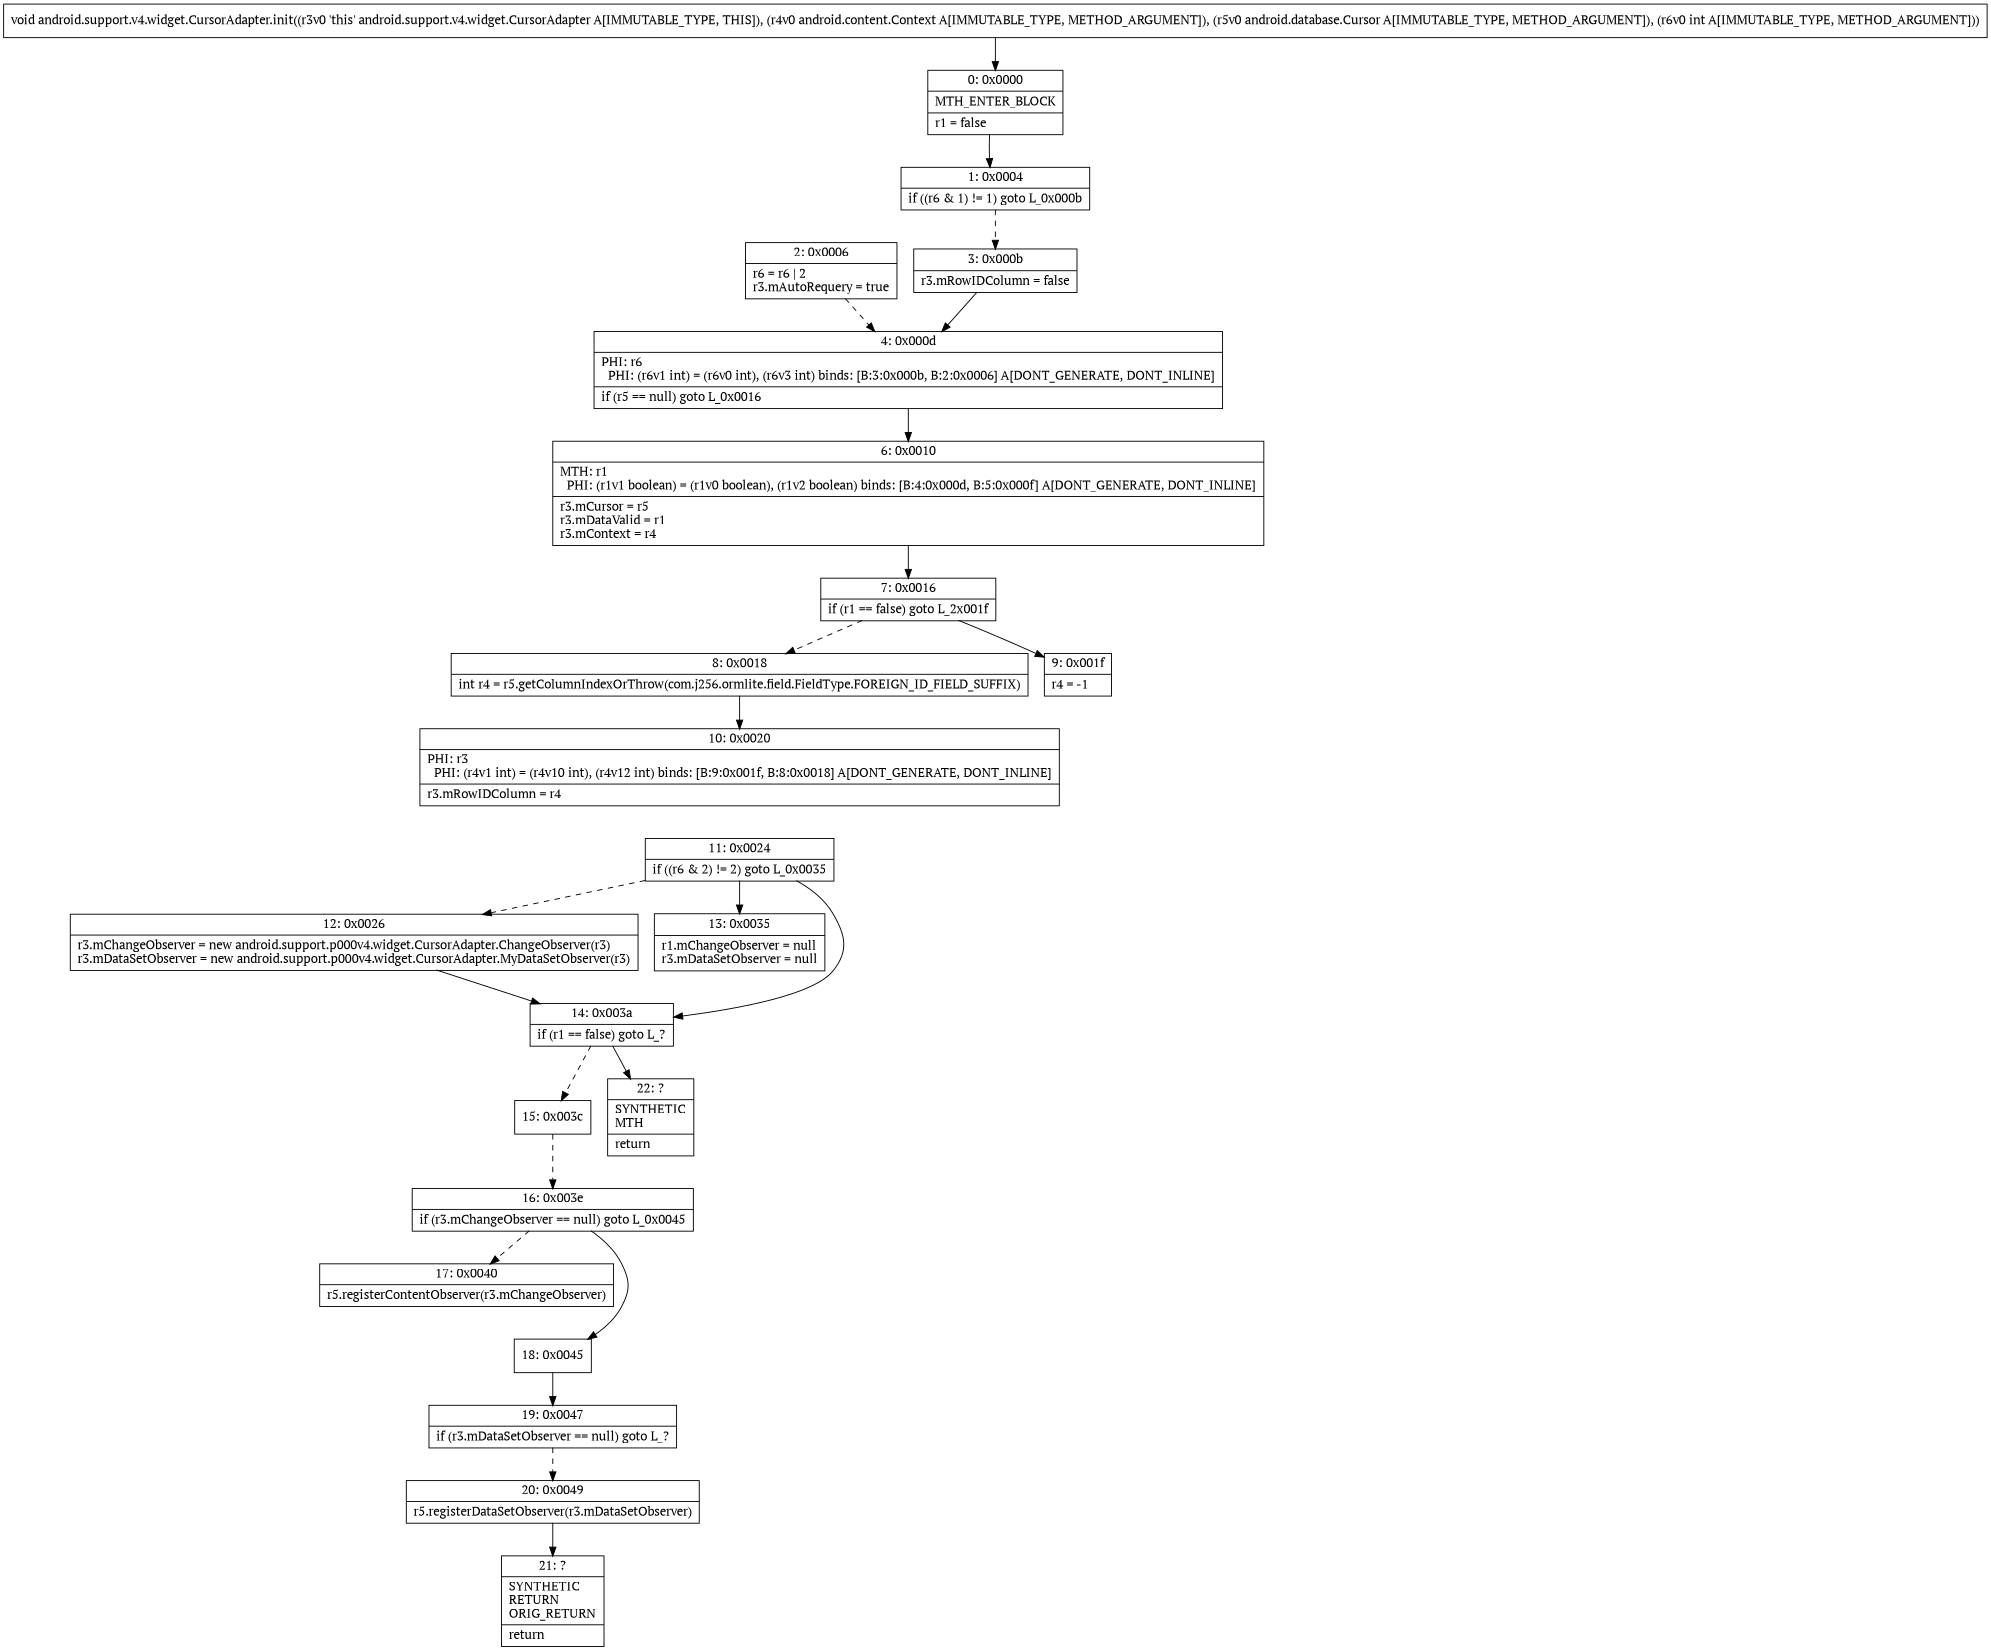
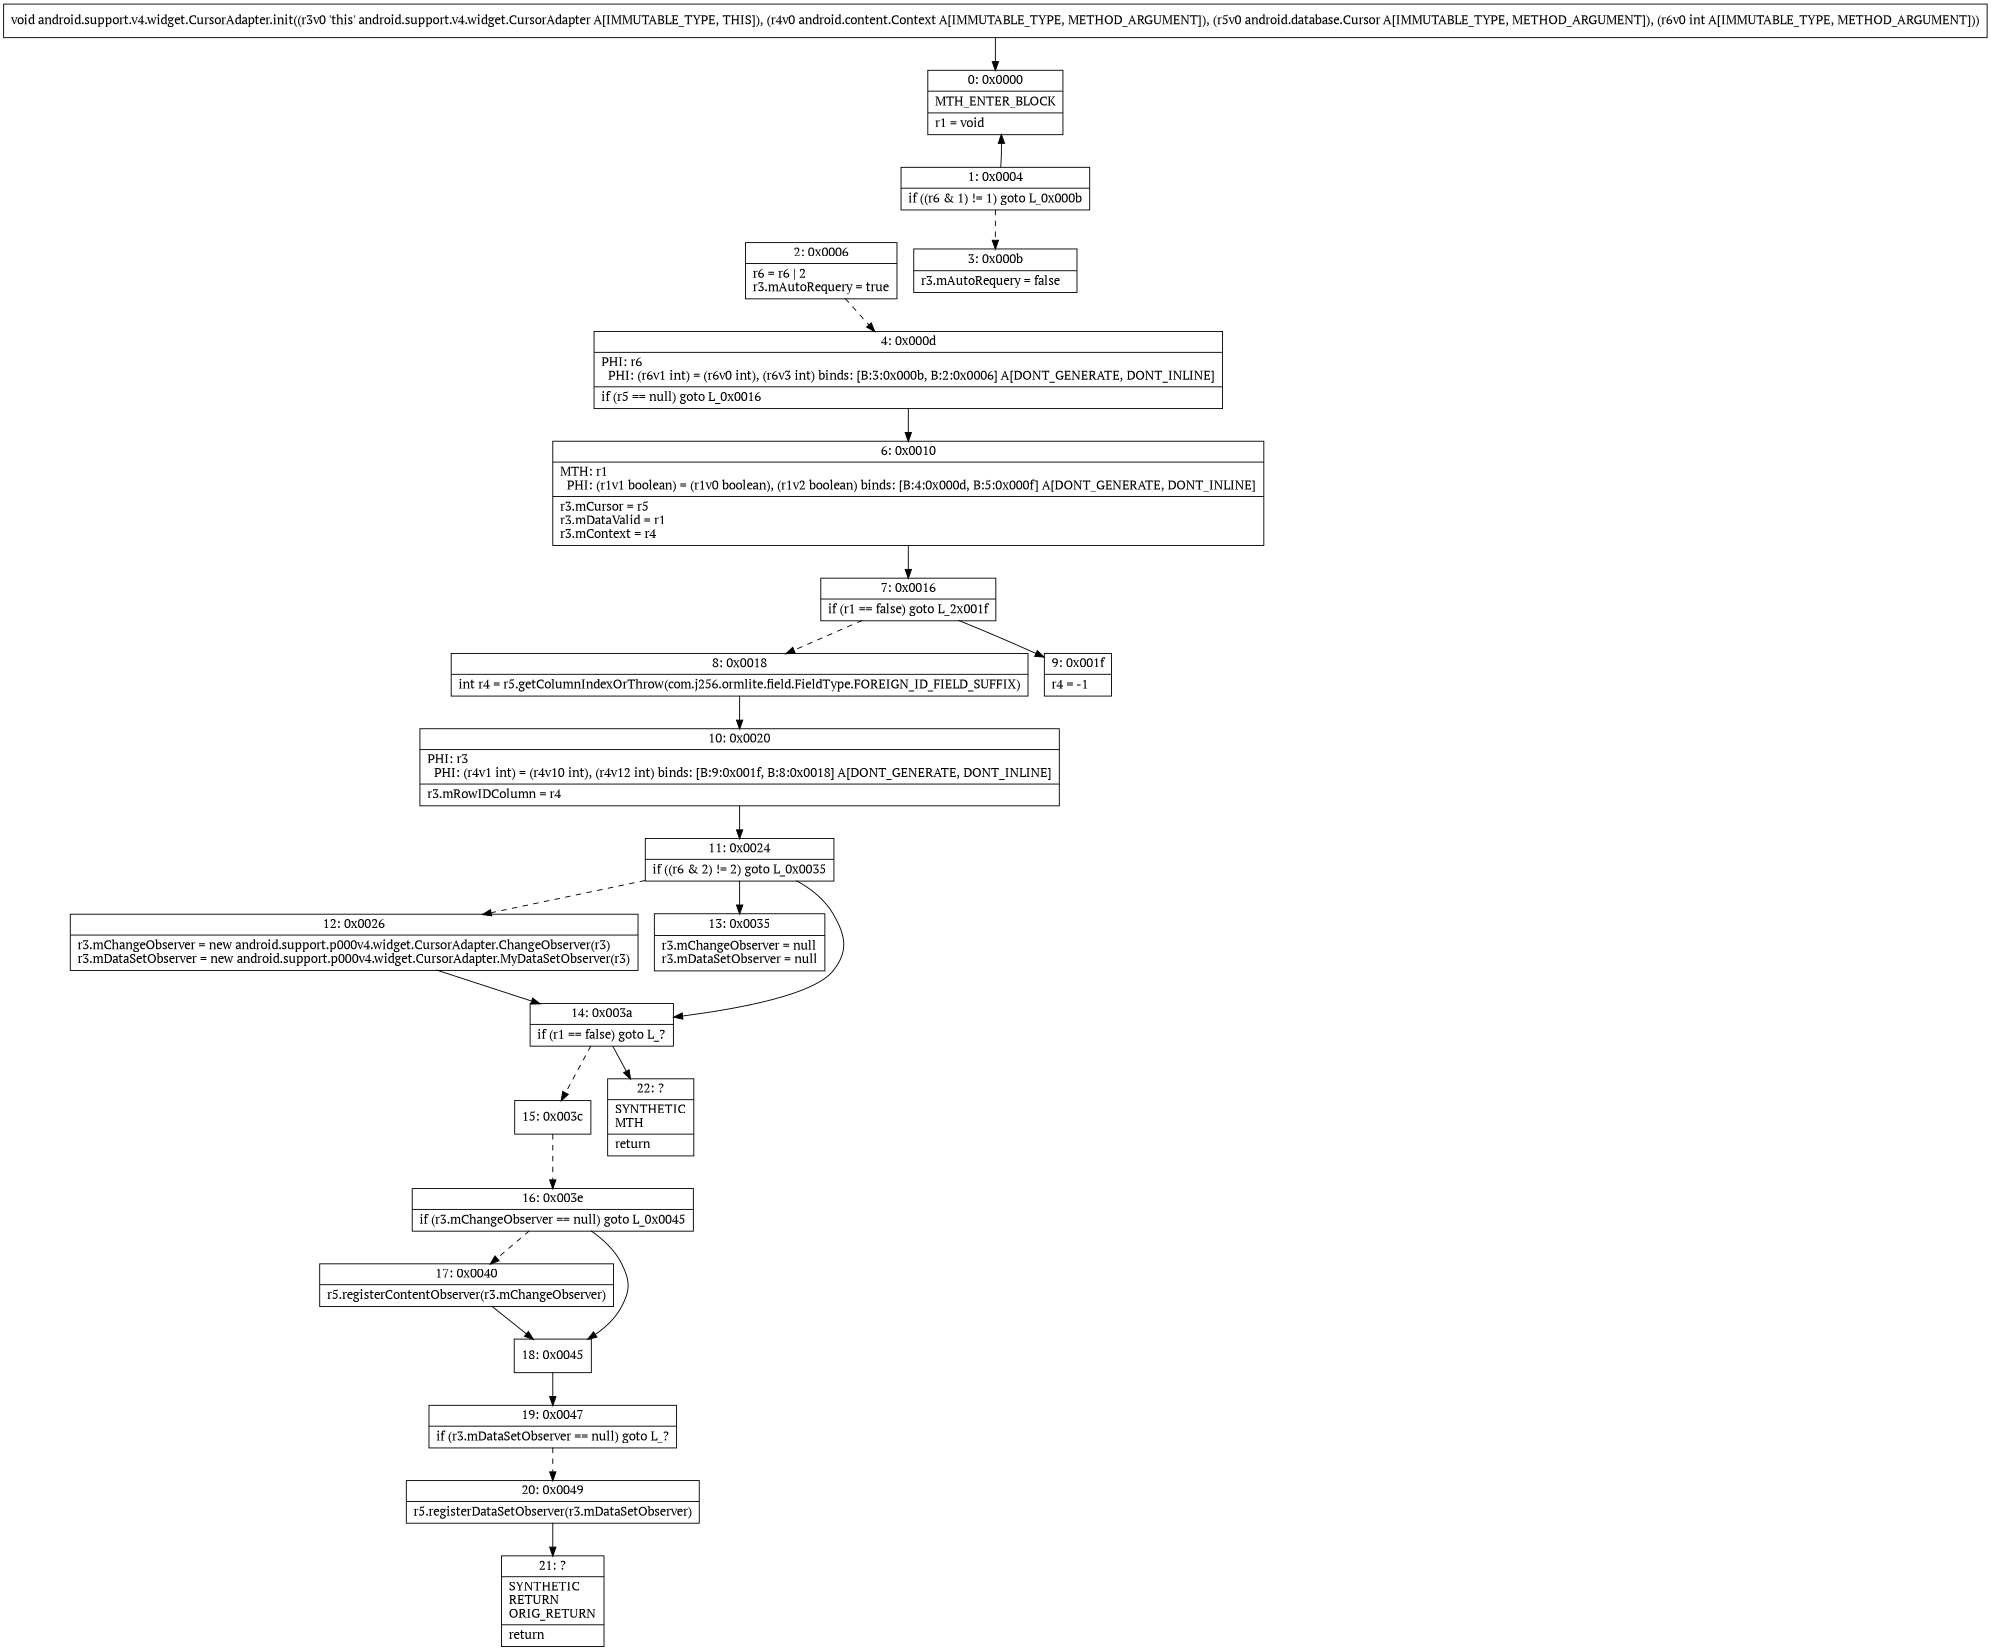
(961, 123) -> (960, 123)
(989, 146) -> (1001, 156)
(995, 281) -> (991, 281)
(963, 308) -> none
none -> (740, 818)
(739, 946) -> (739, 946)
none -> (509, 1320)
